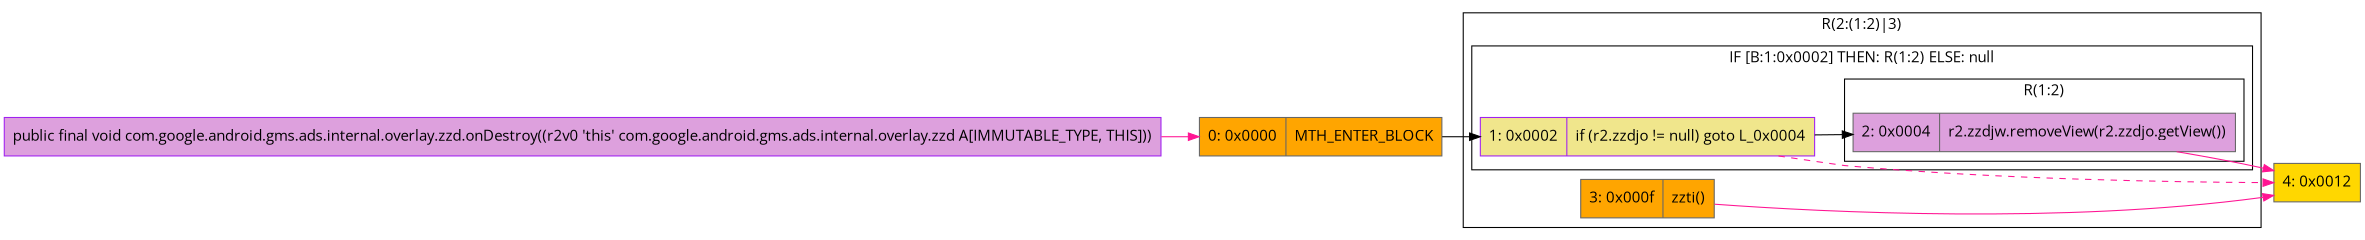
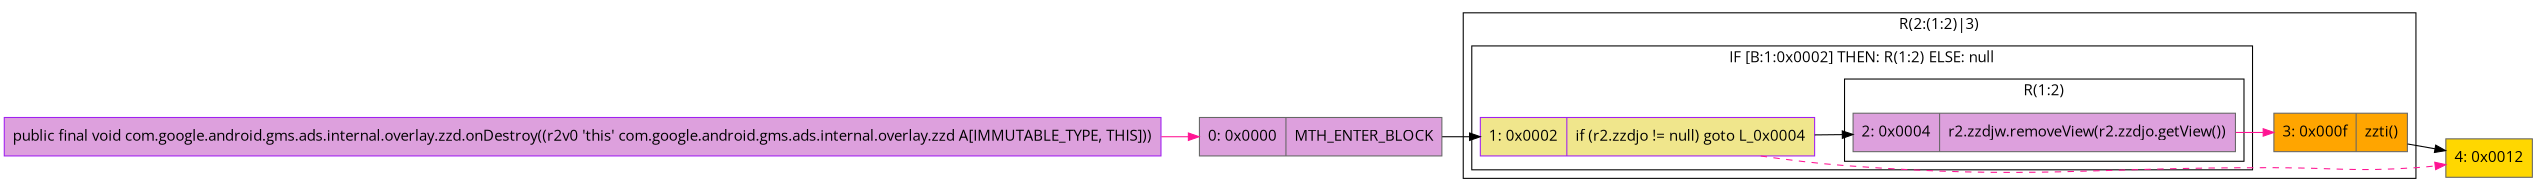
(1321, 137) -> (1321, 137)
(2220, 159) -> (2249, 132)
(1989, 214) -> (2423, 147)
